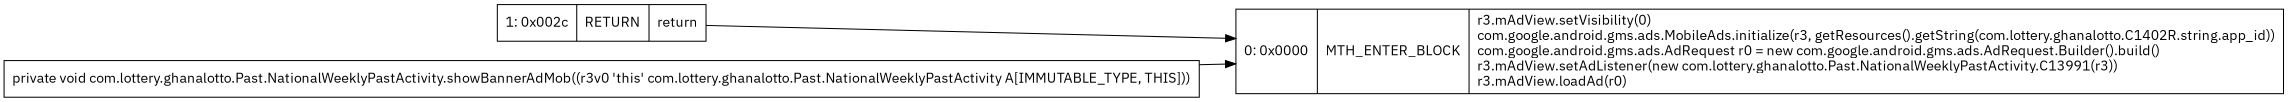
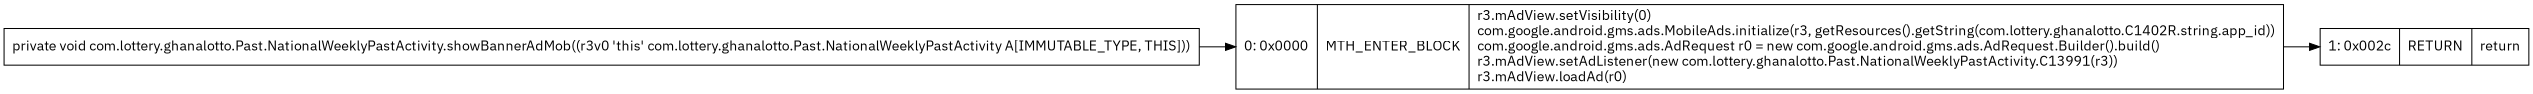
(966, 32) -> (2297, 47)
